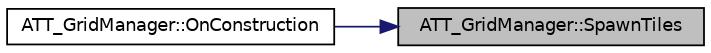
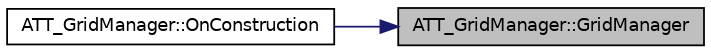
(551, 27) -> (551, 27)
